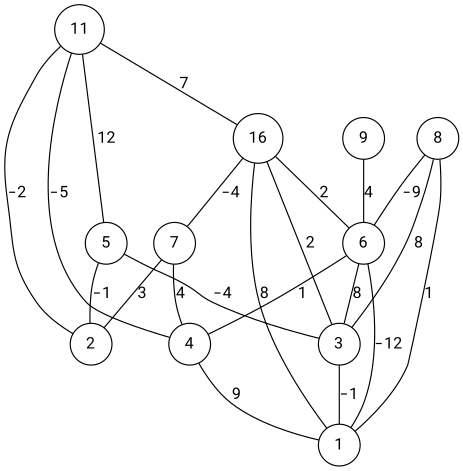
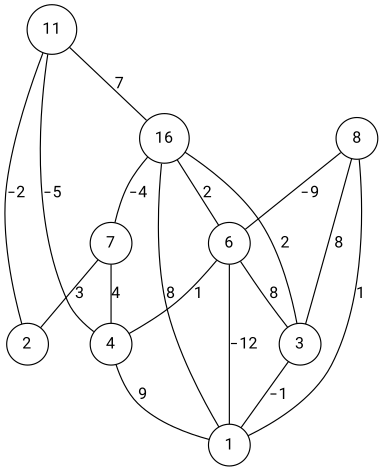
(364, 138) -> none
(106, 243) -> none
